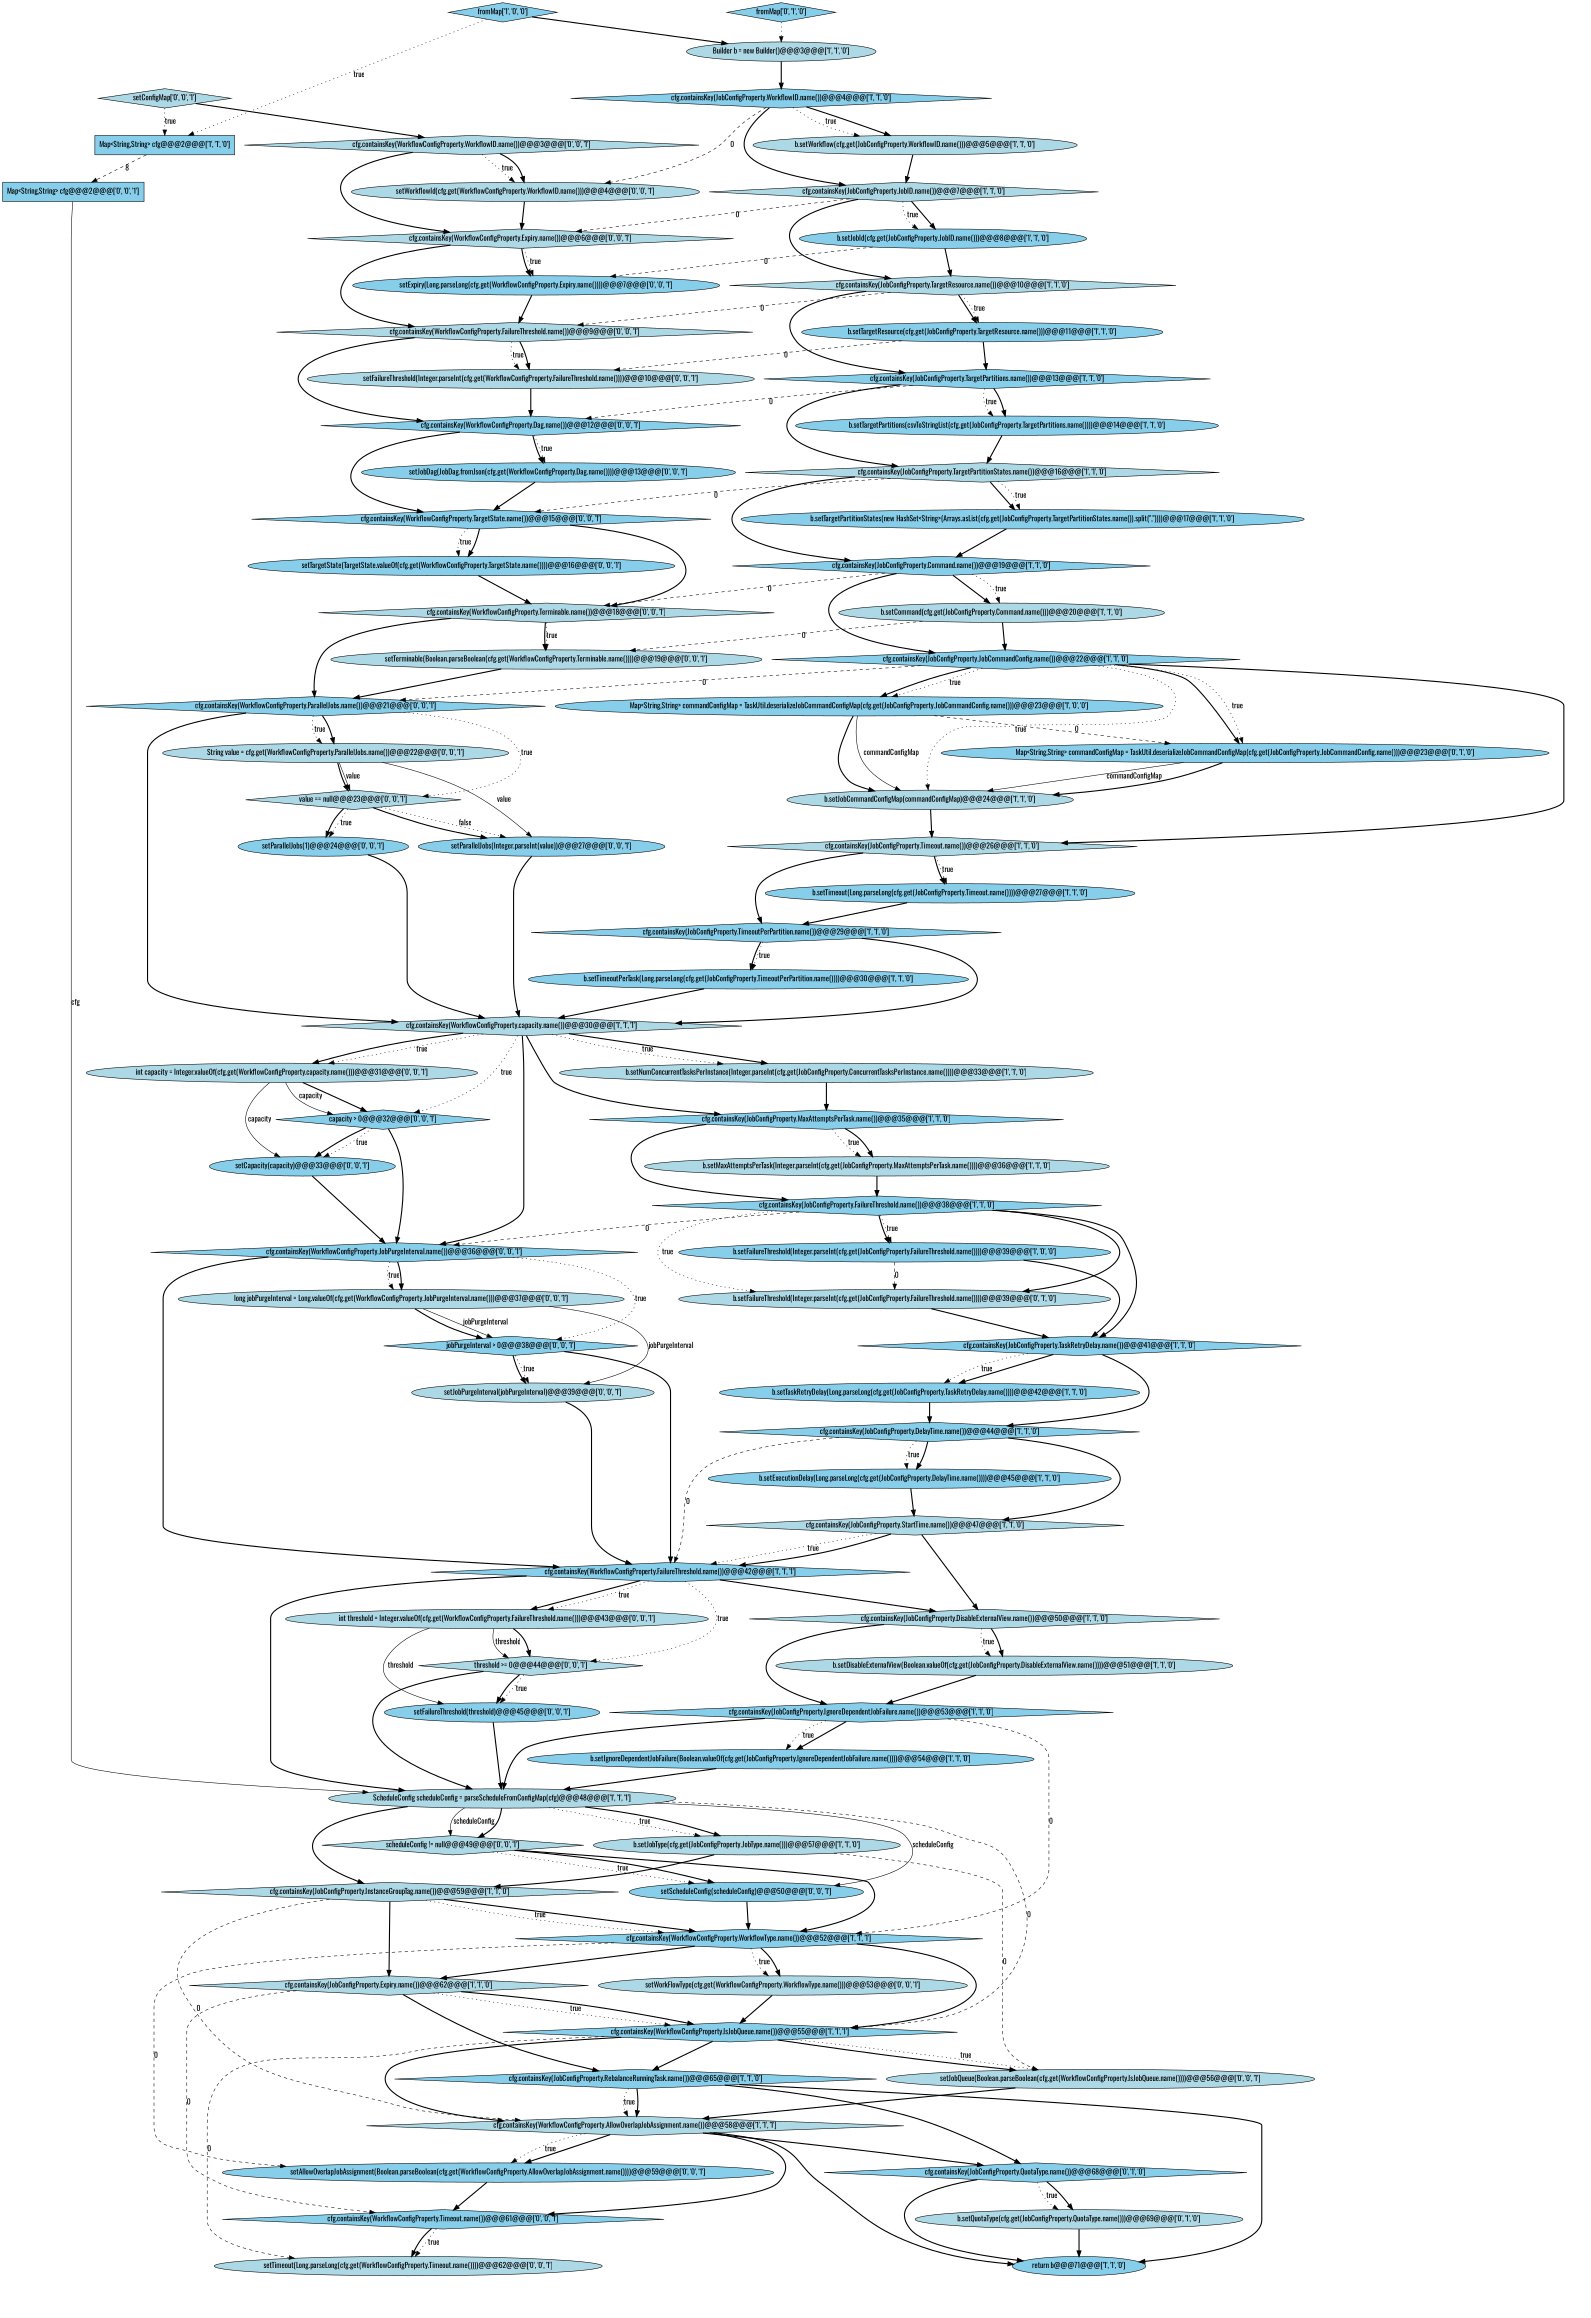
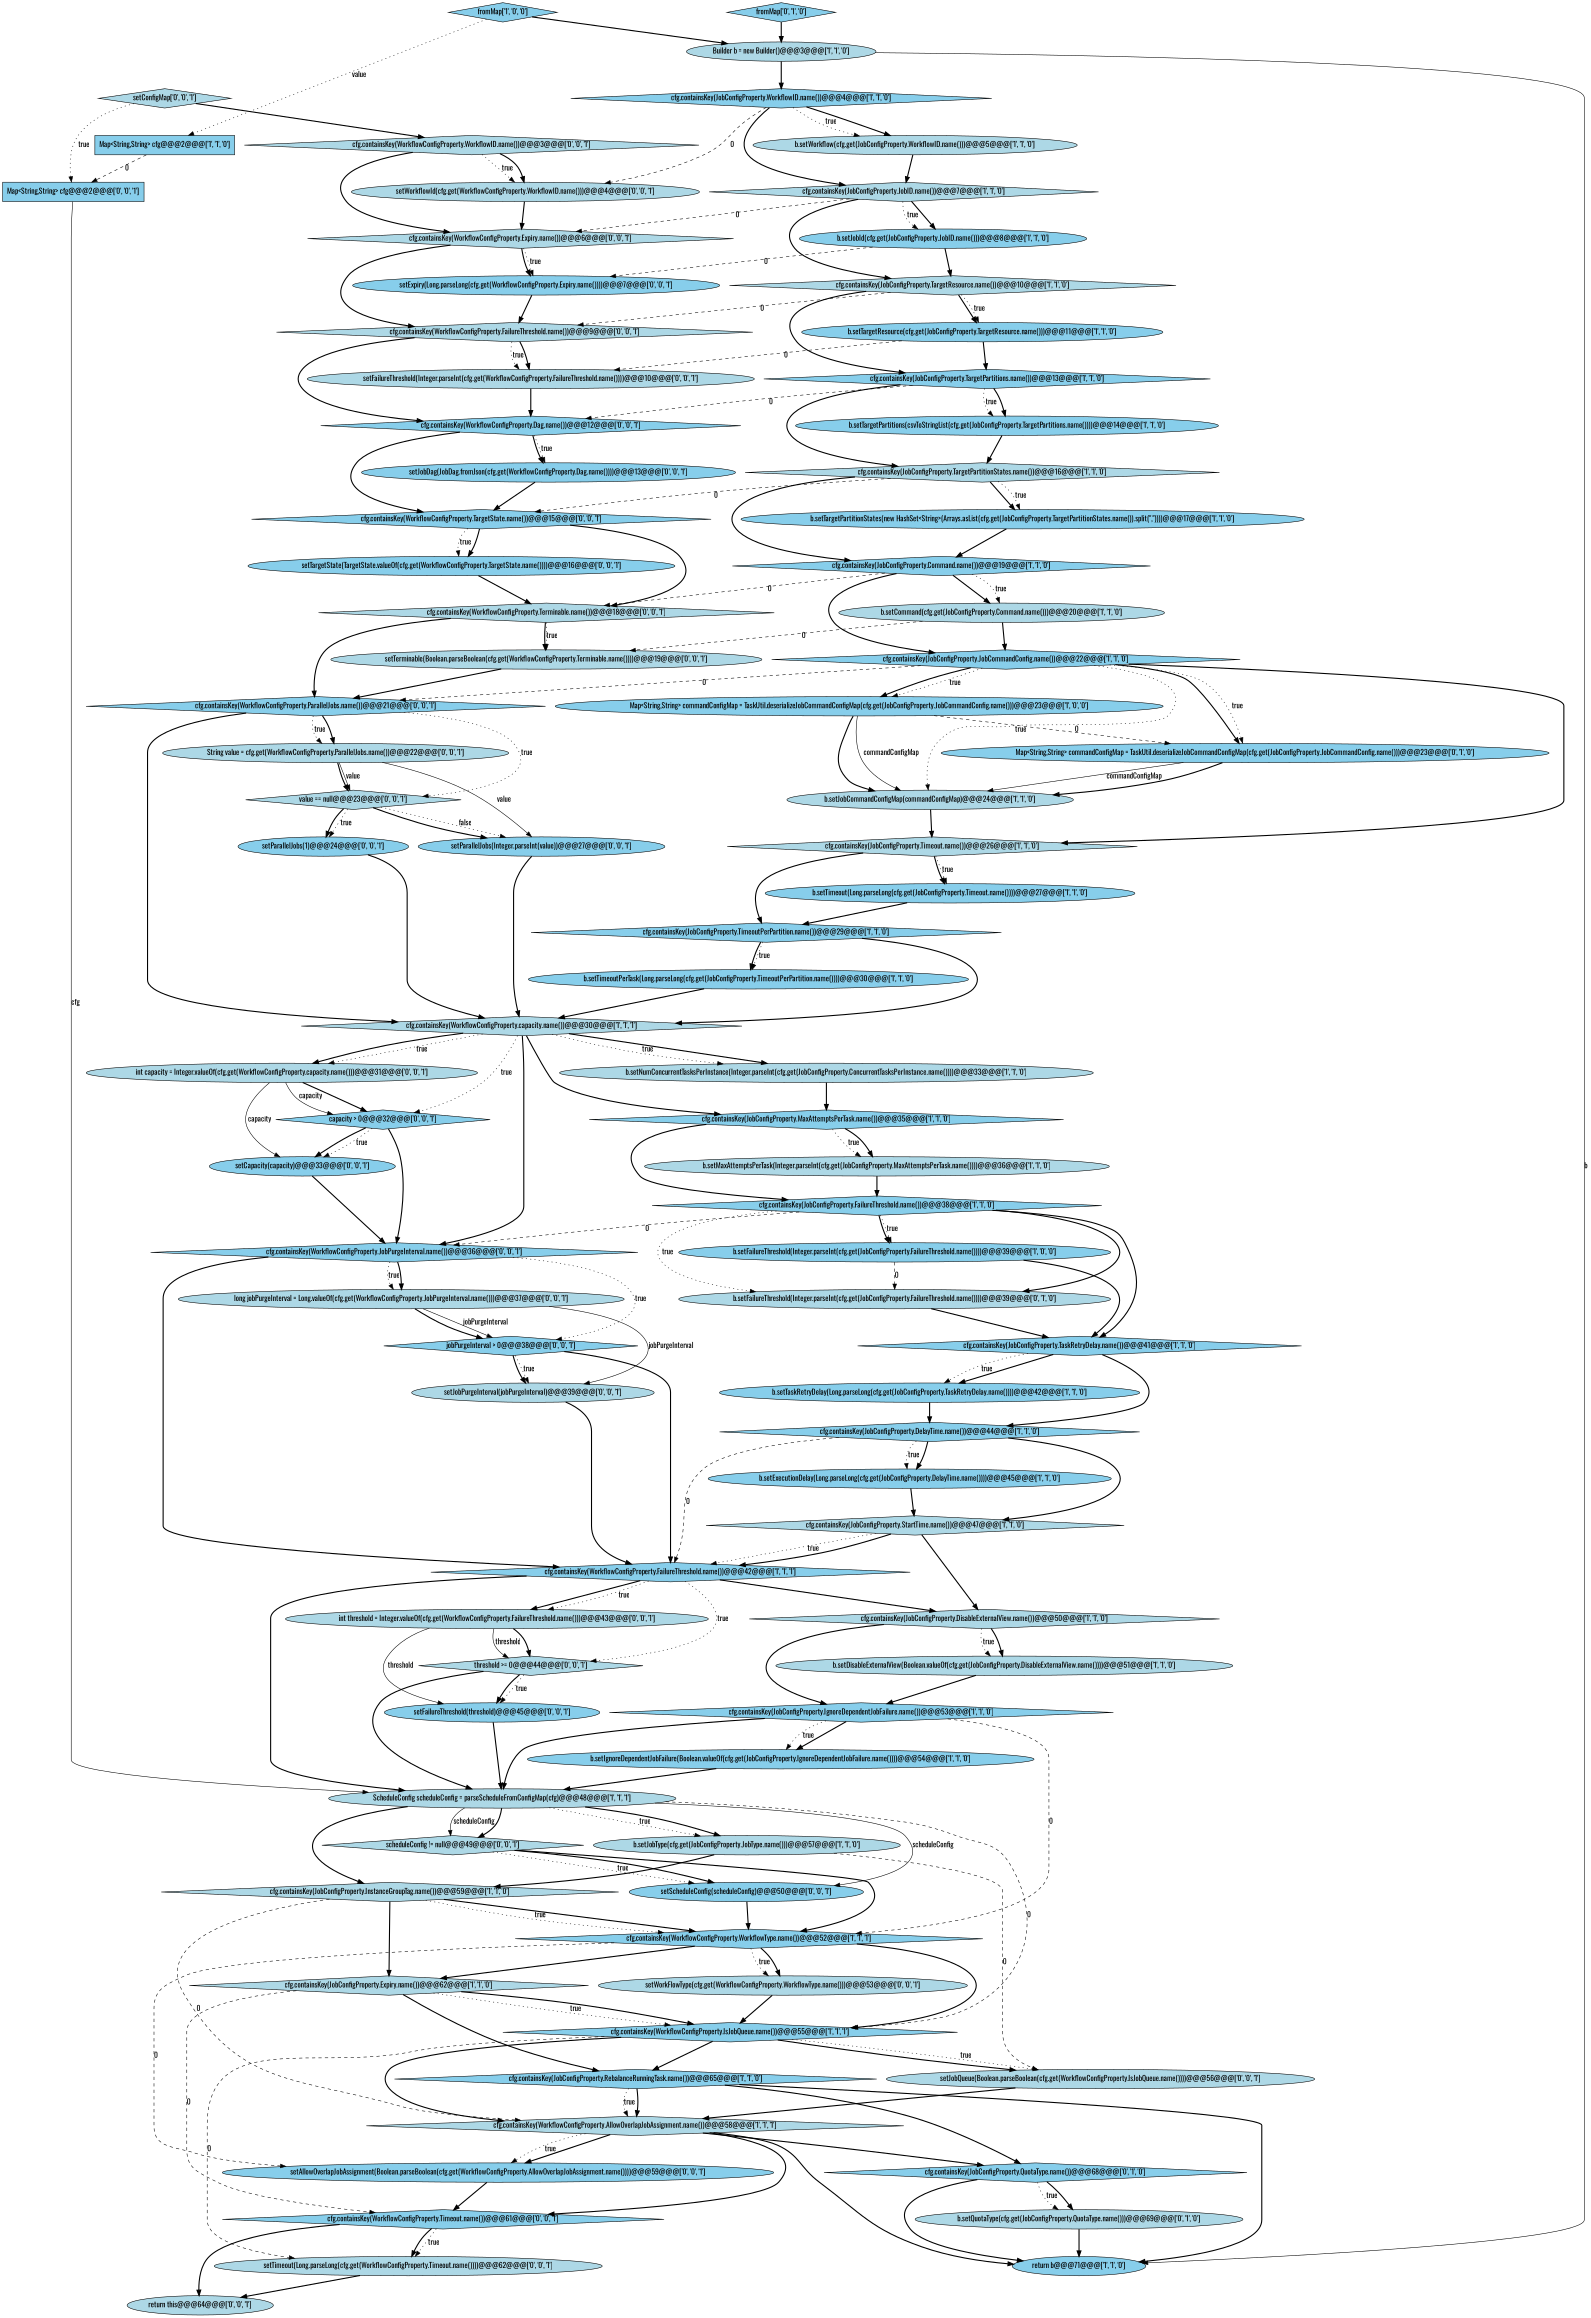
(781, 29) -> (781, 29)
(359, 75) -> (359, 75)
(165, 119) -> (86, 127)
(127, 169) -> (127, 169)
none -> (1584, 1022)
none -> (200, 2305)
